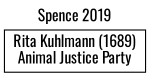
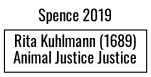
(75, 51) -> (76, 51)
